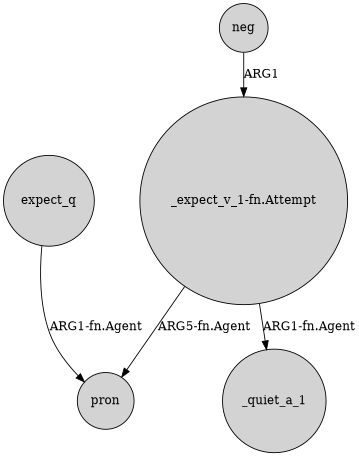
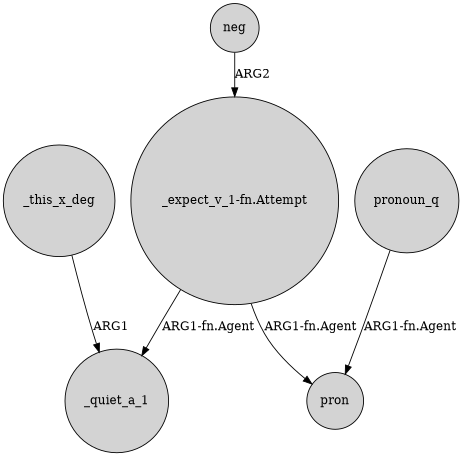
(262, 75) -> (253, 75)
(49, 201) -> (407, 201)
none -> (59, 201)
(204, 327) -> (311, 327)
